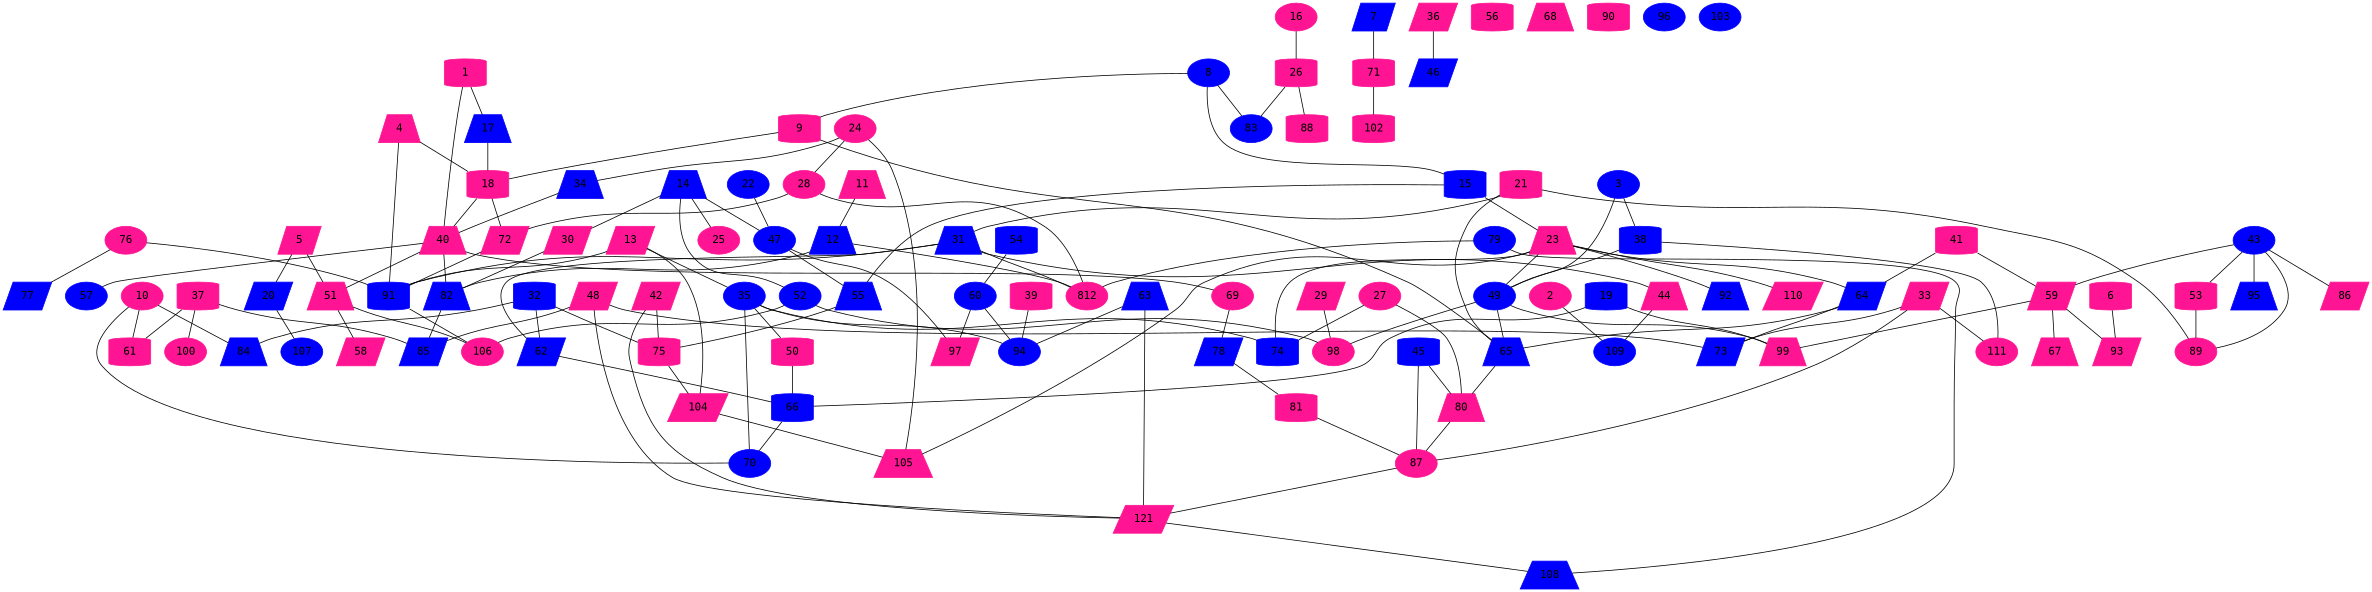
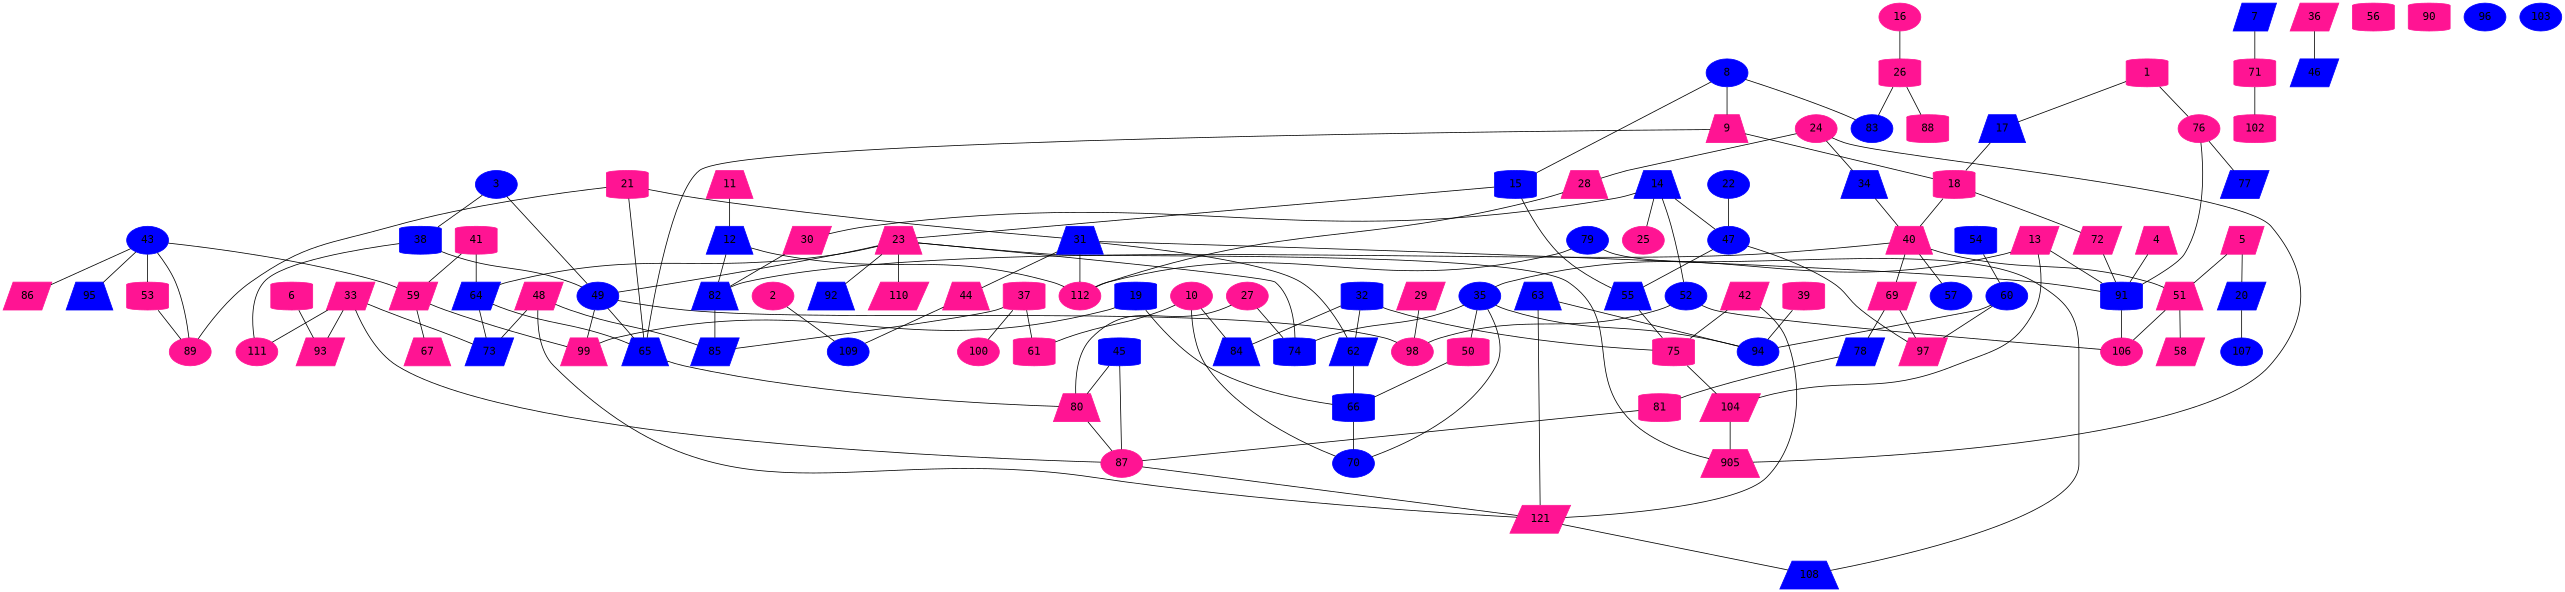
(1550, 17) -> none
(799, 129) -> (1727, 129)
(452, 153) -> (2174, 102)
(444, 157) -> none
(804, 184) -> (1584, 184)
(659, 213) -> none
(1087, 296) -> (1080, 296)
(1233, 296) -> (1892, 296)
(2084, 324) -> (335, 324)
none -> (1910, 328)
(903, 463) -> (1730, 463)
